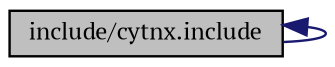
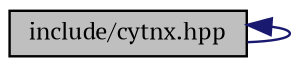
(146, 34) -> (128, 34)
